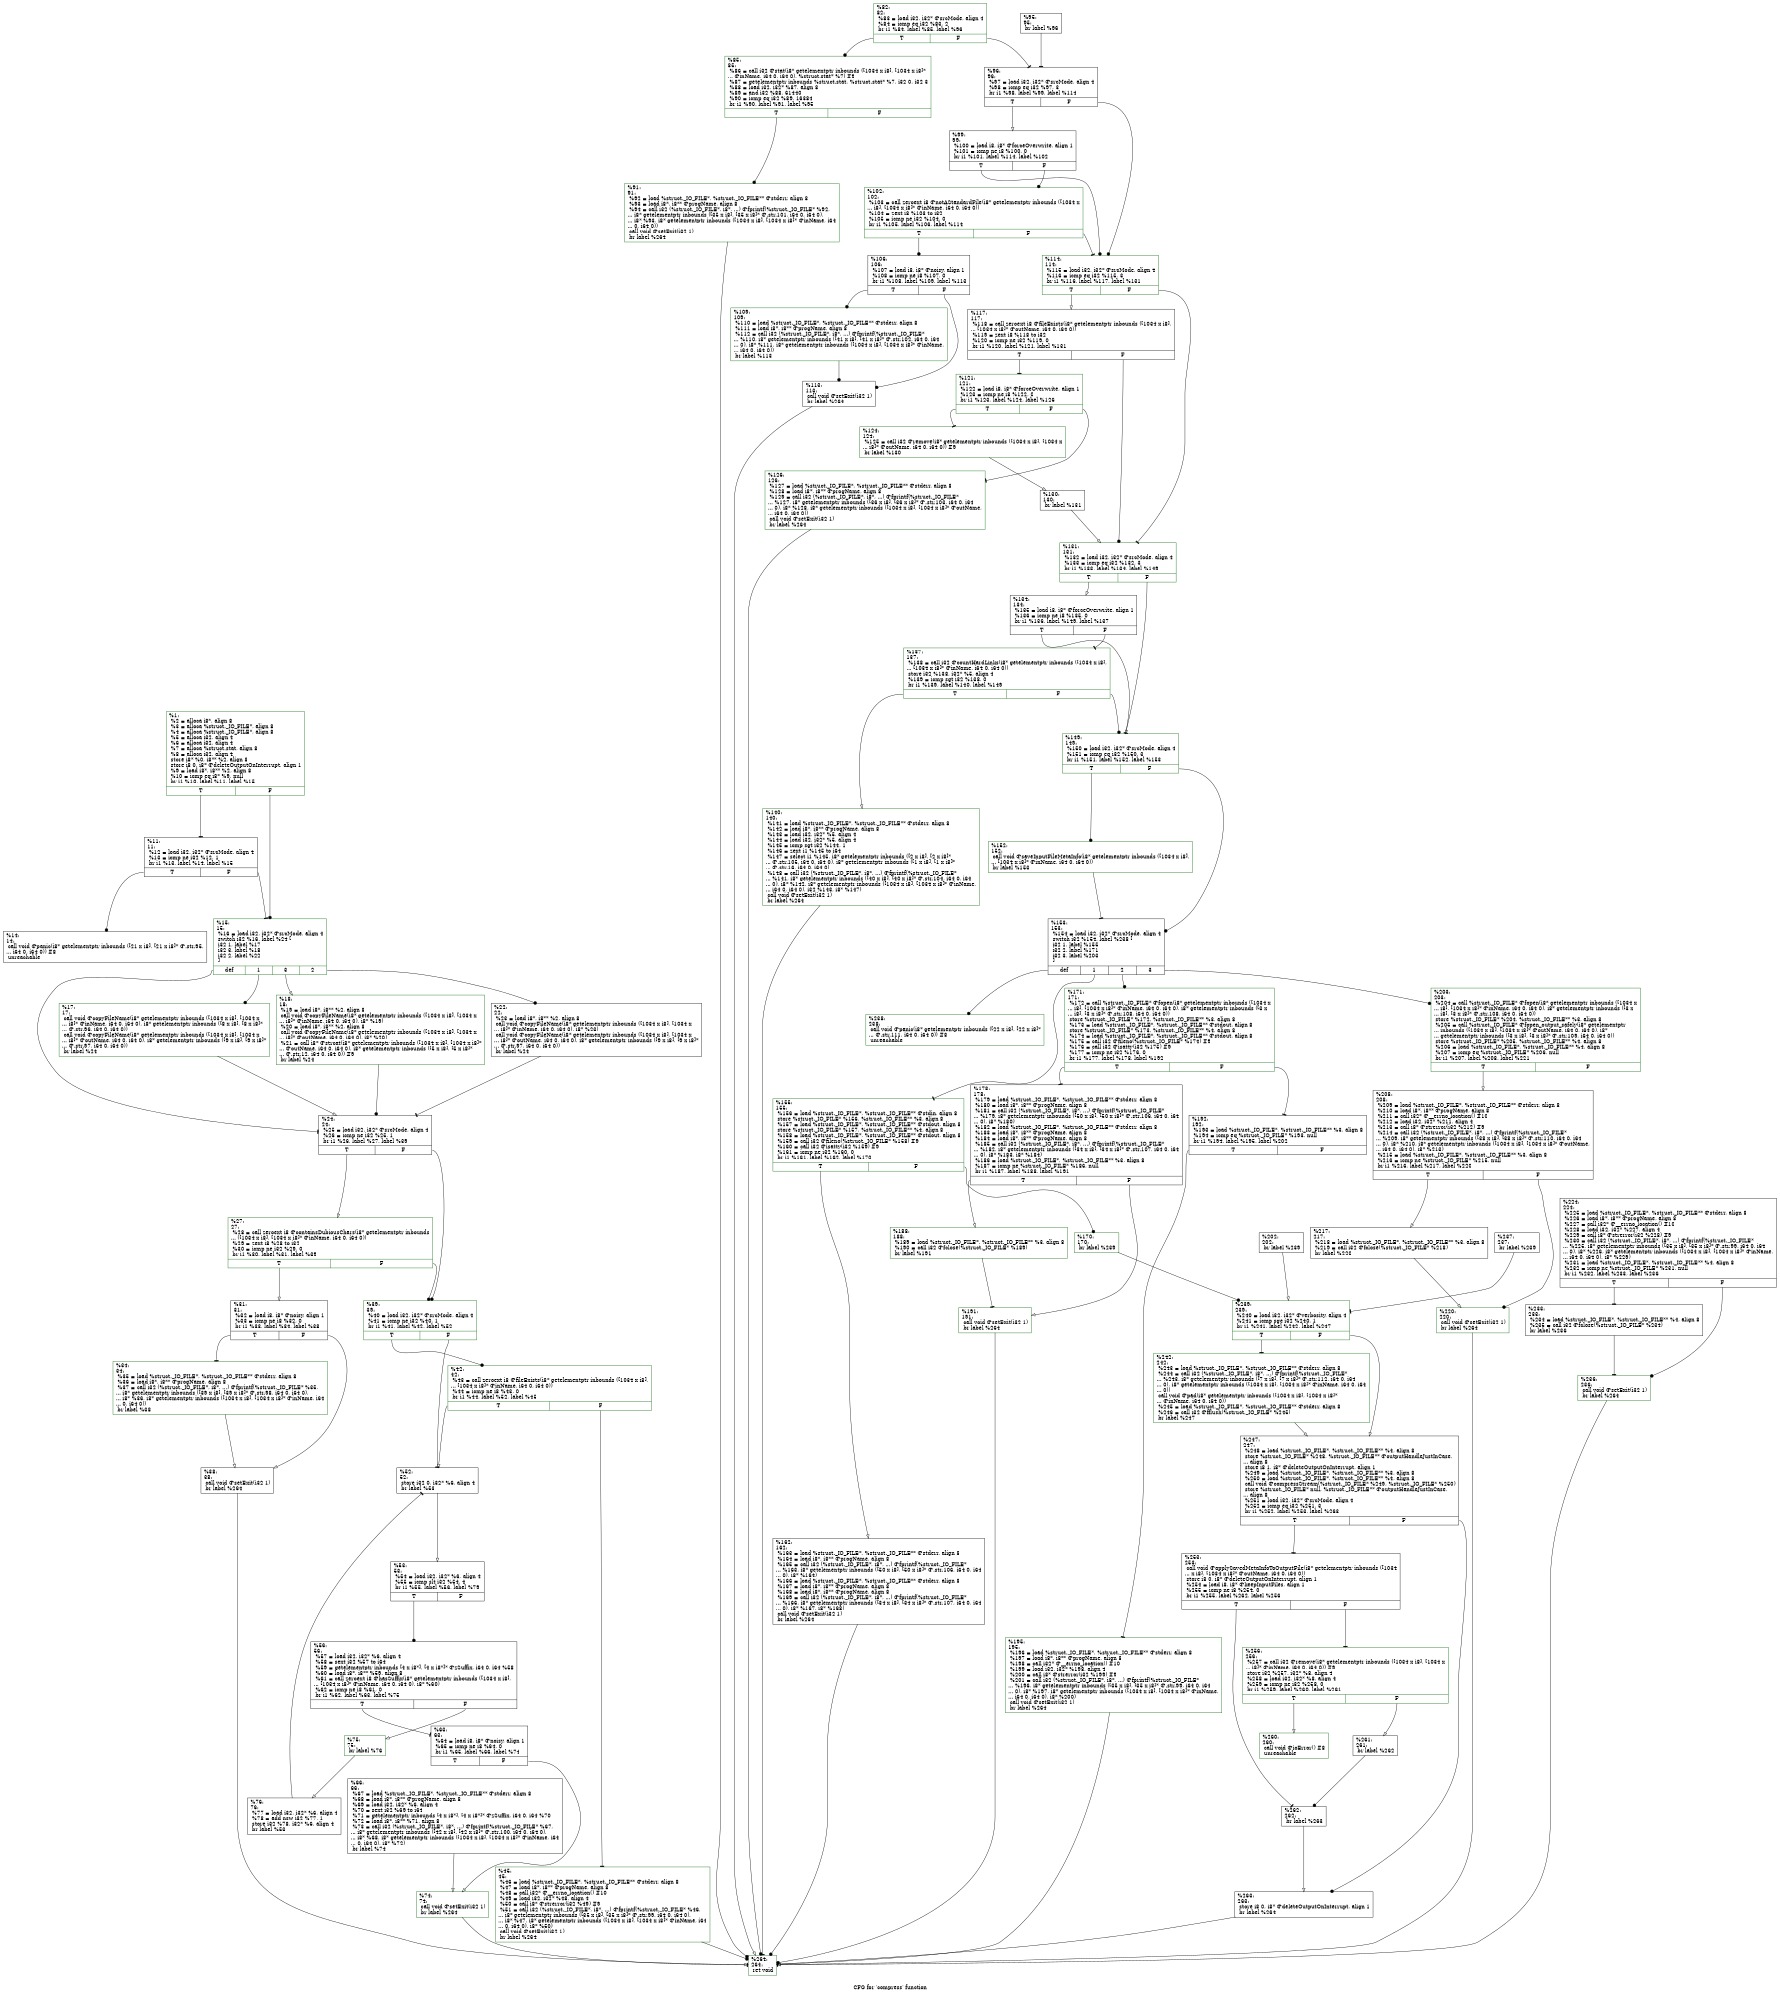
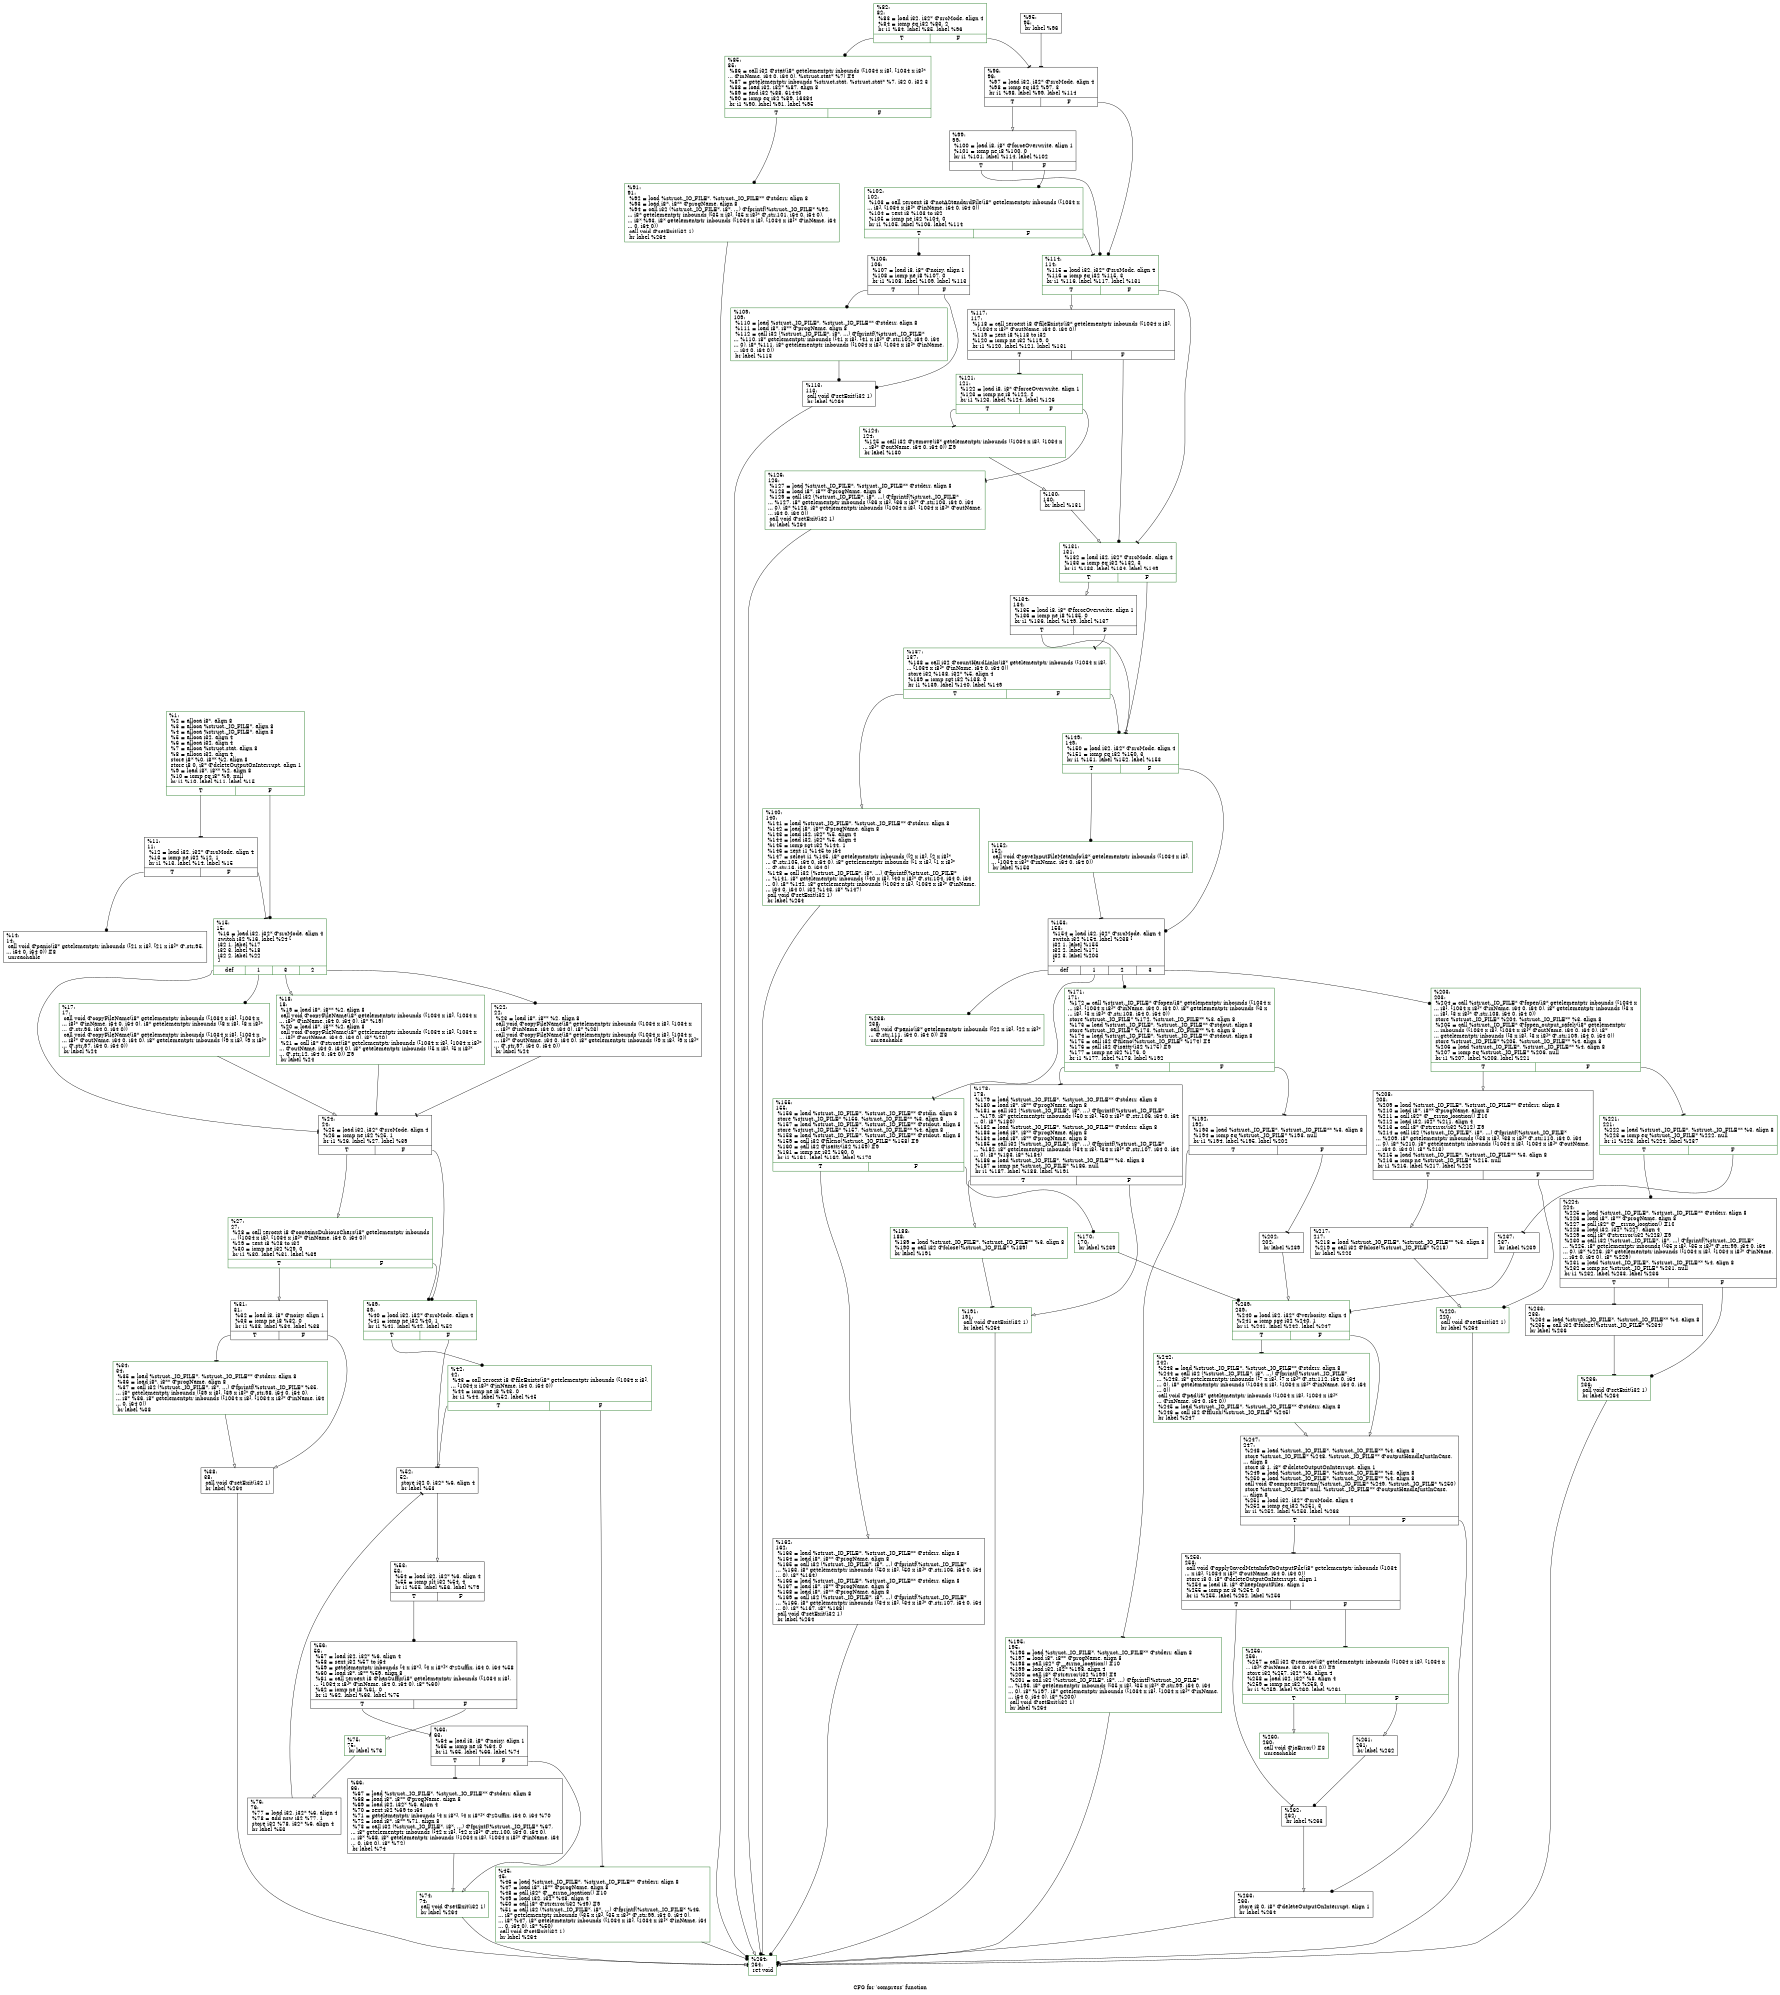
none -> (1688, 1135)
none -> (1308, 1194)
none -> (455, 1771)
